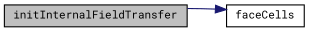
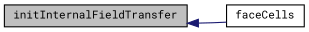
(201, 9) -> (212, 23)
